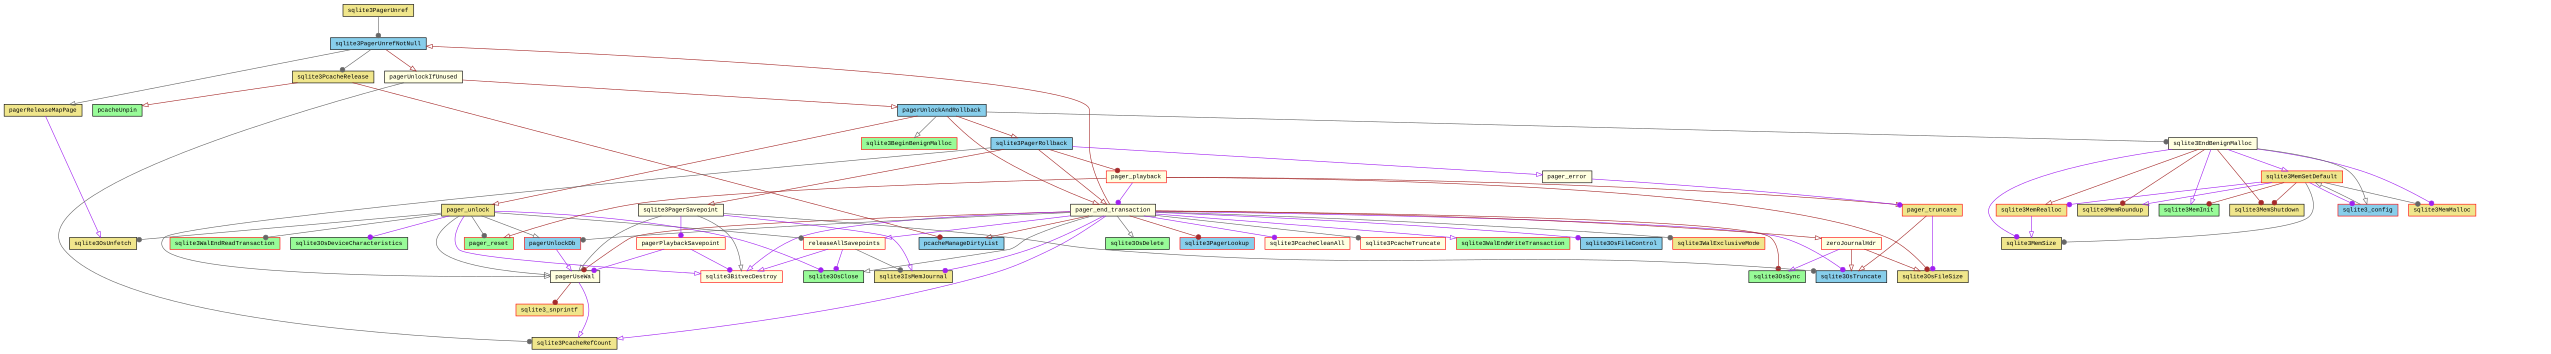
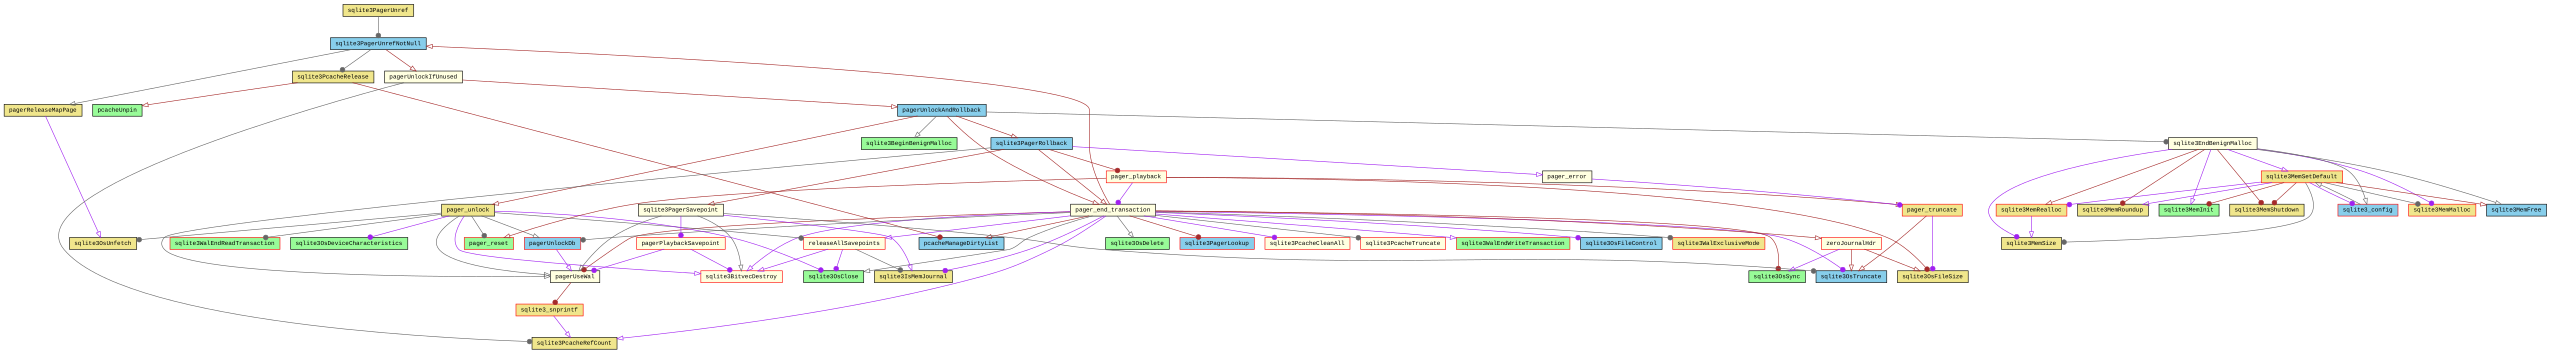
(909, 144) -> (909, 144)
none -> (2517, 210)
(589, 307) -> (560, 324)
